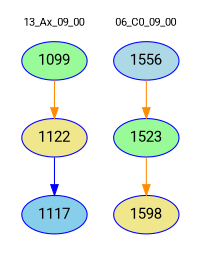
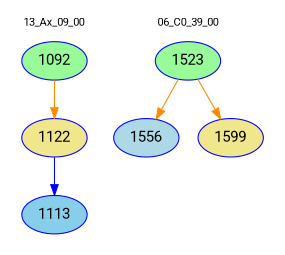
(146, 23) -> (189, 23)
(54, 61) -> (54, 61)
(146, 94) -> (170, 94)
(54, 215) -> (54, 215)
(146, 215) -> (231, 138)
